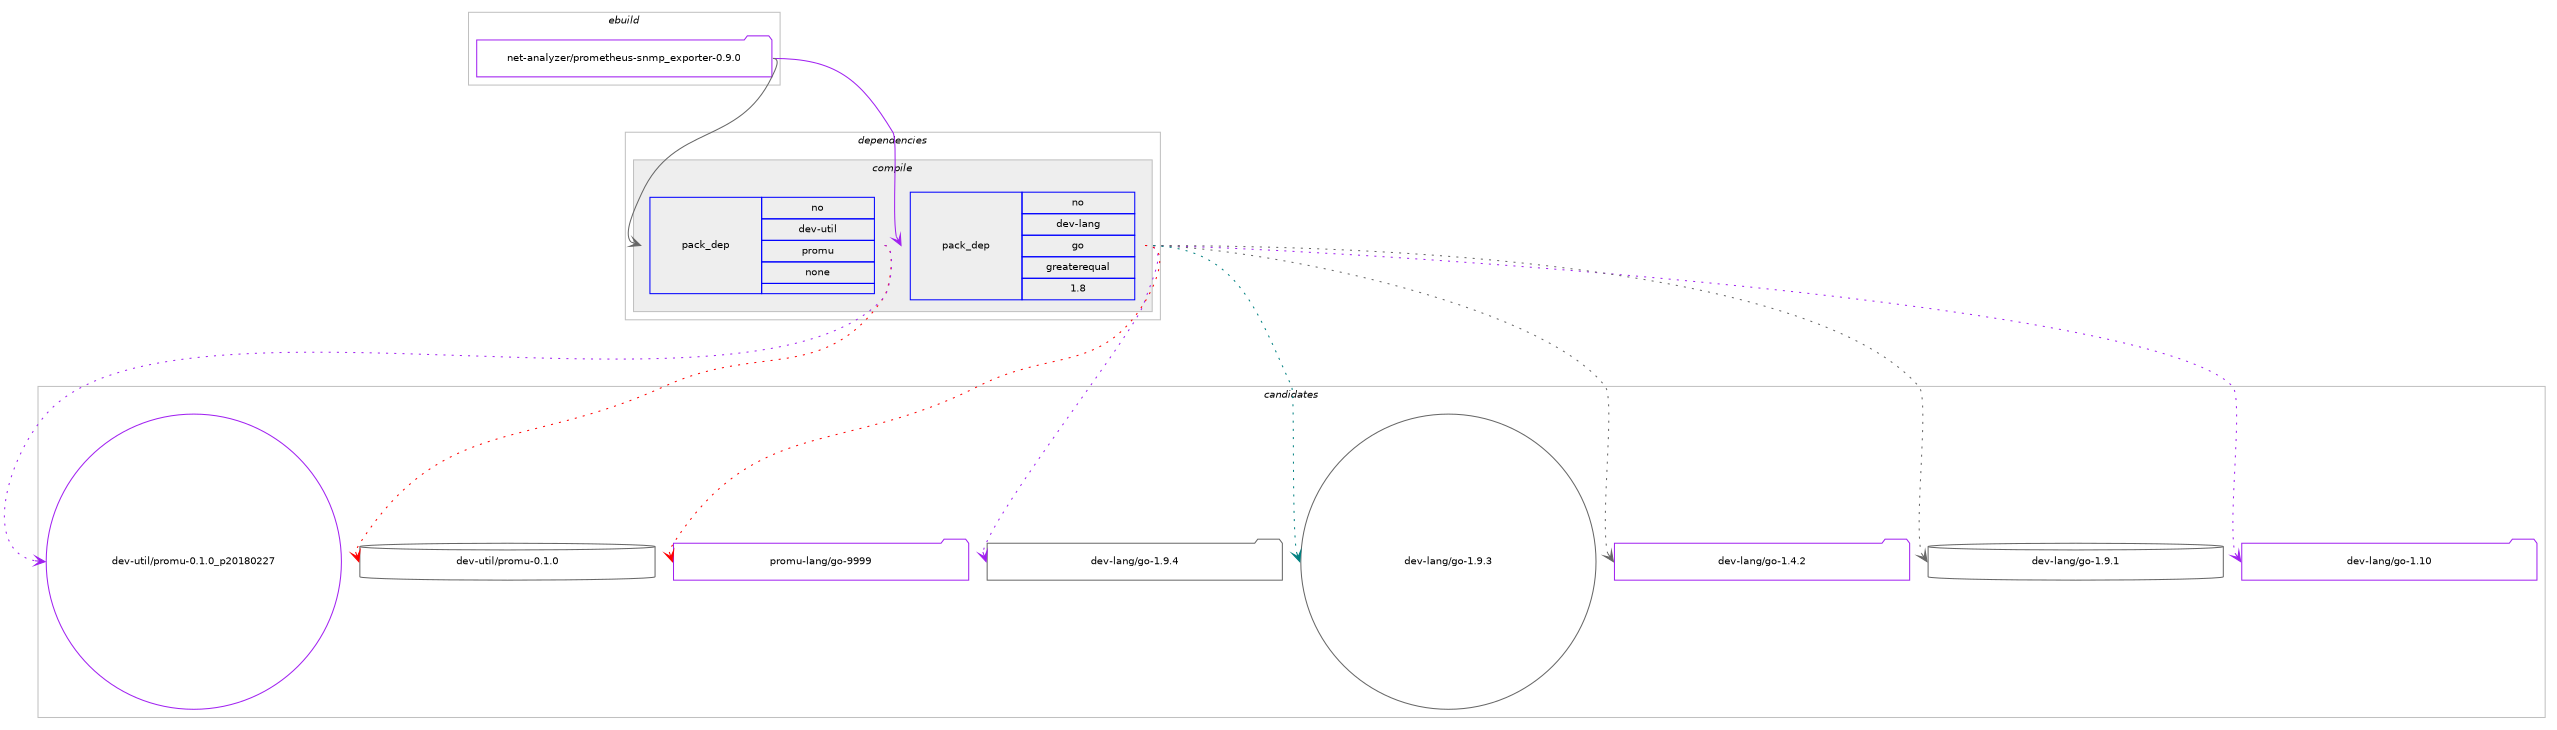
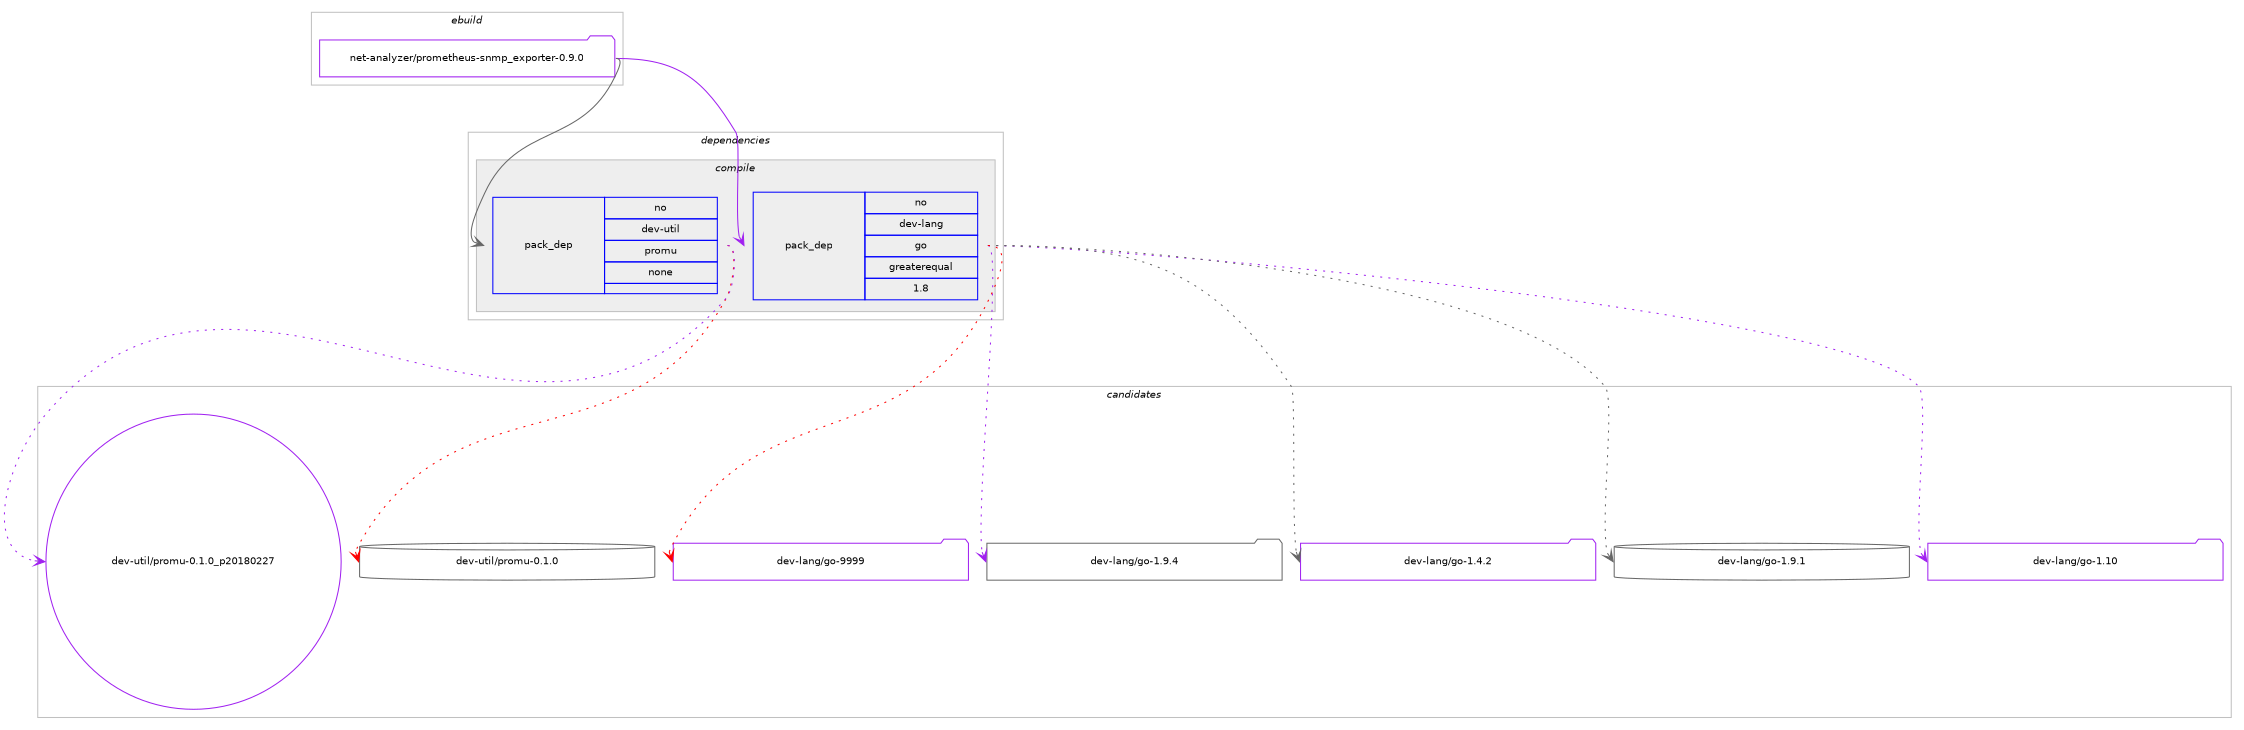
(821, 562) -> (821, 562)
(1448, 562) -> none
